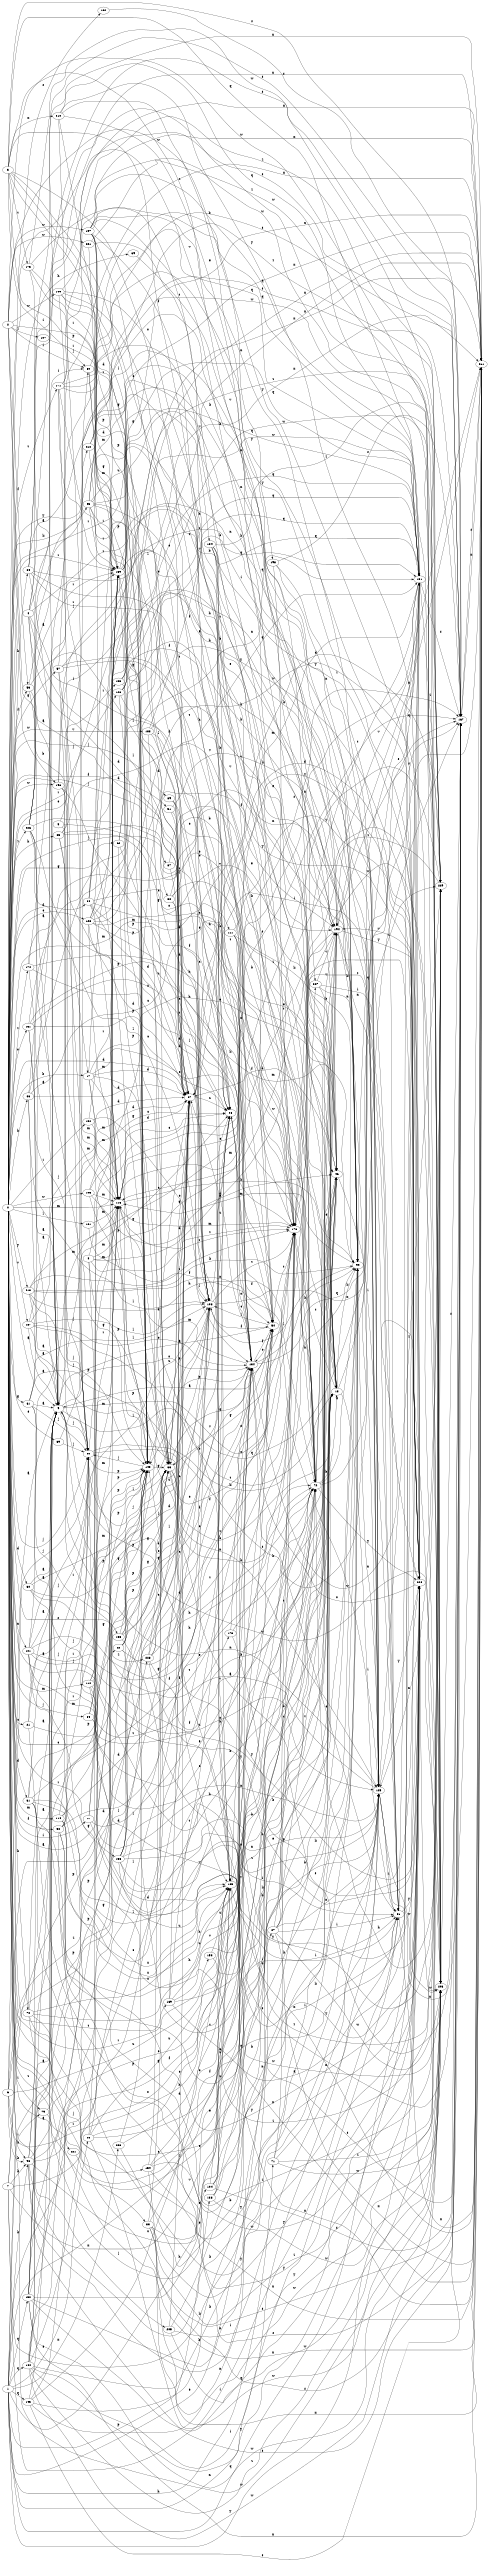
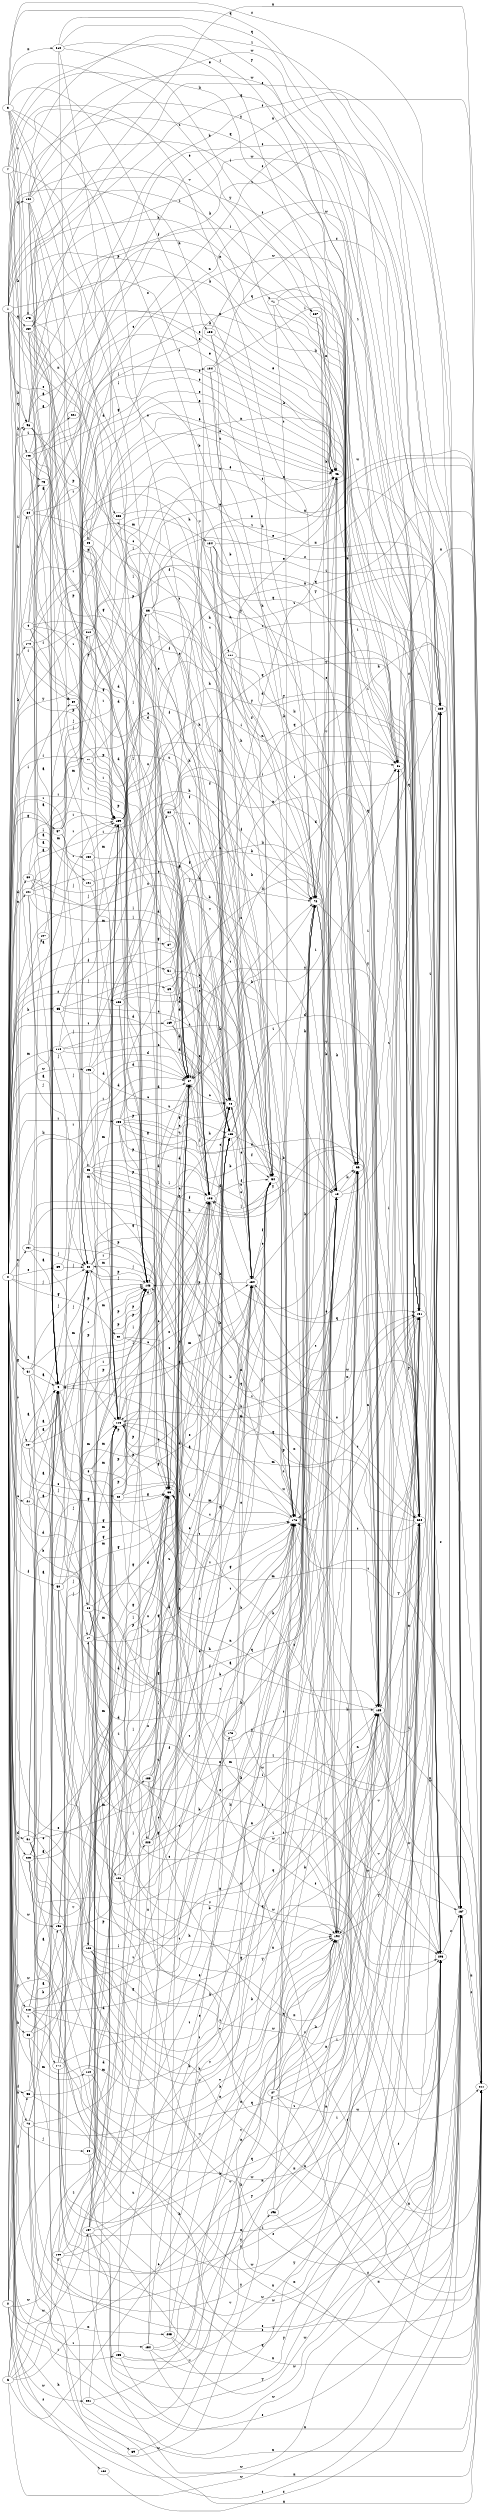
(58, 824) -> none
(210, 1956) -> none
